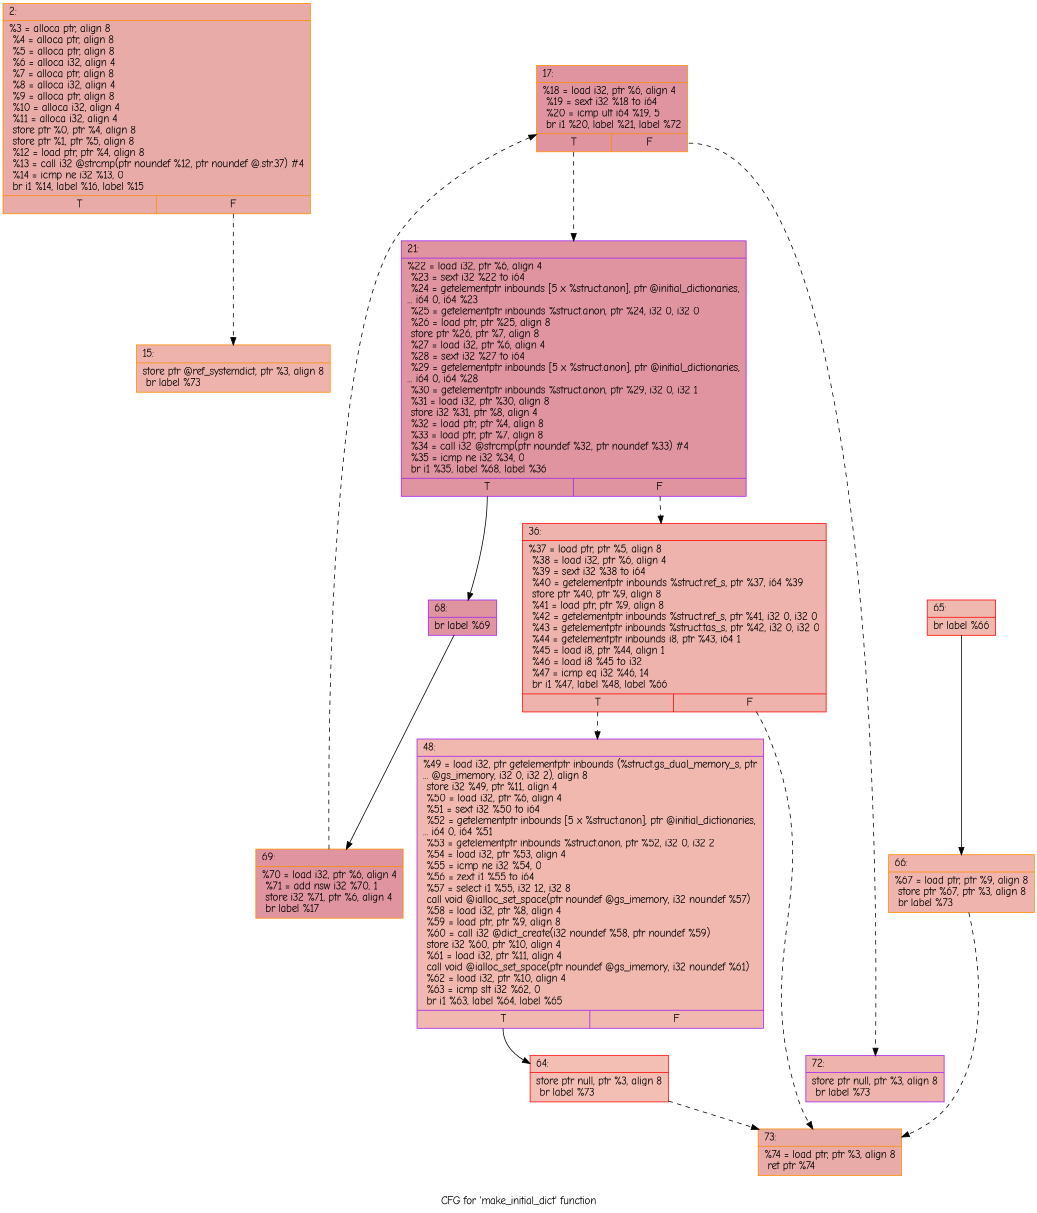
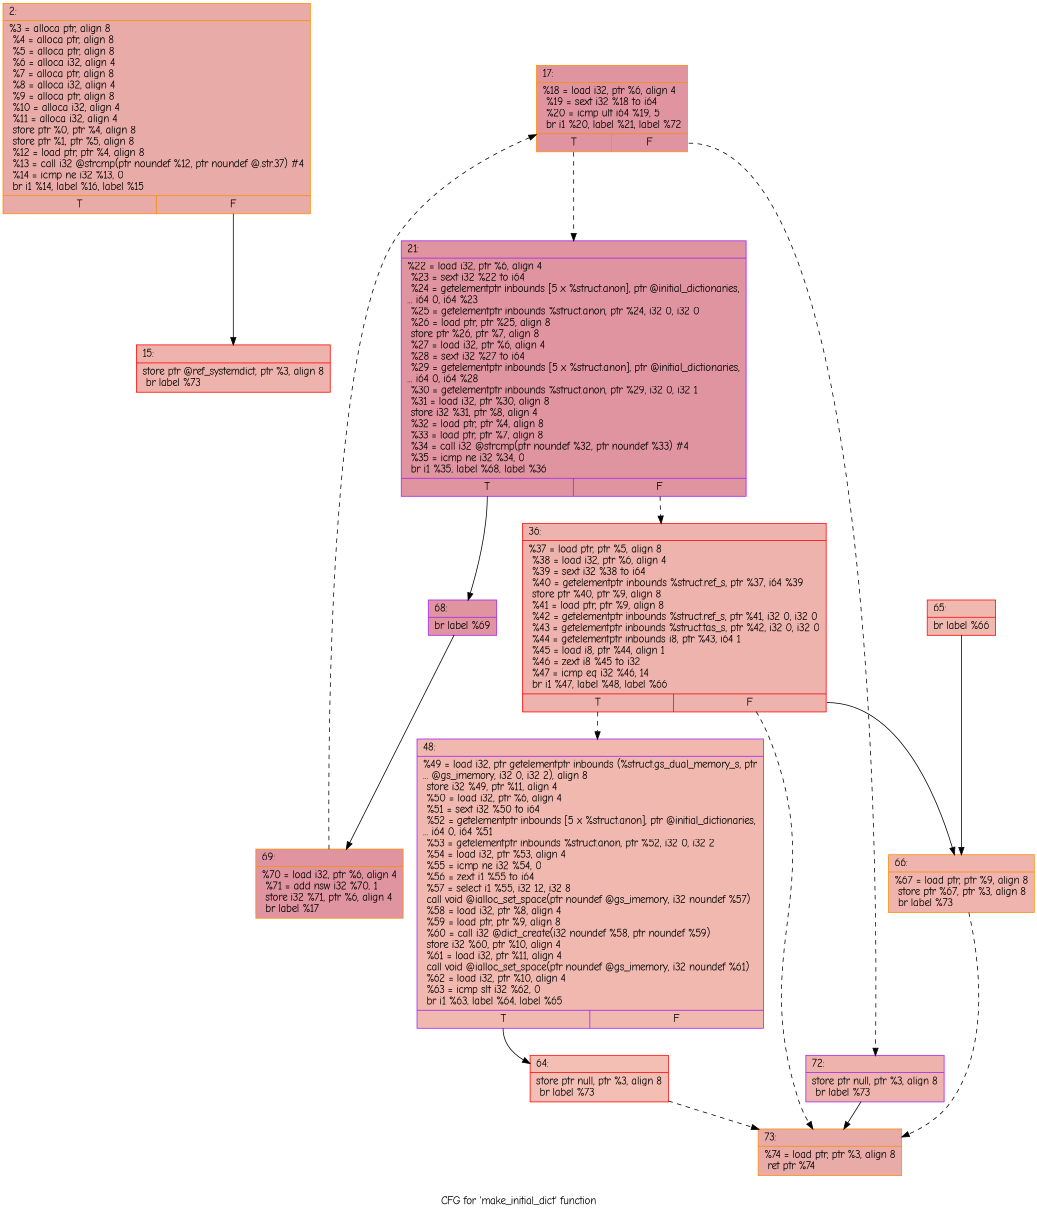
(233, 276) -> (233, 276)
(233, 369) -> (233, 369)
(585, 662) -> (585, 662)
none -> (910, 755)
none -> (855, 1112)
